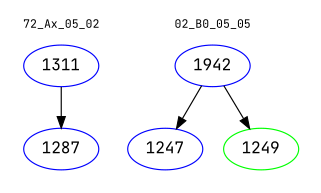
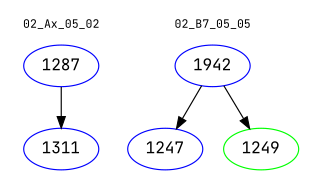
(62, 25) -> (62, 25)
(213, 25) -> (213, 25)
(61, 102) -> (61, 102)
